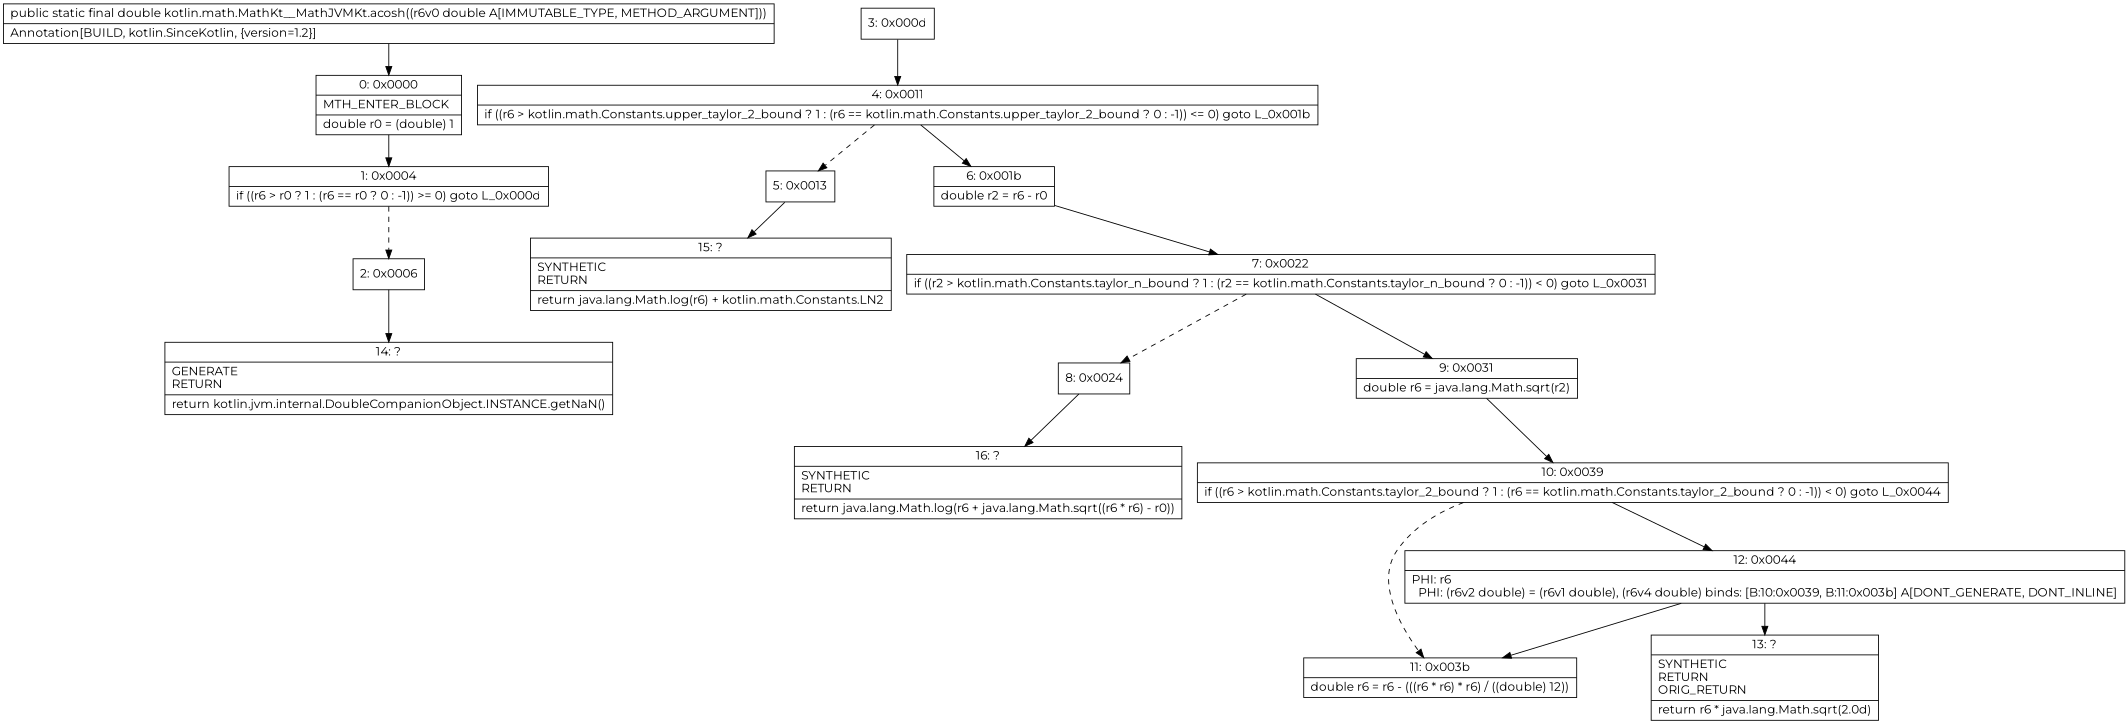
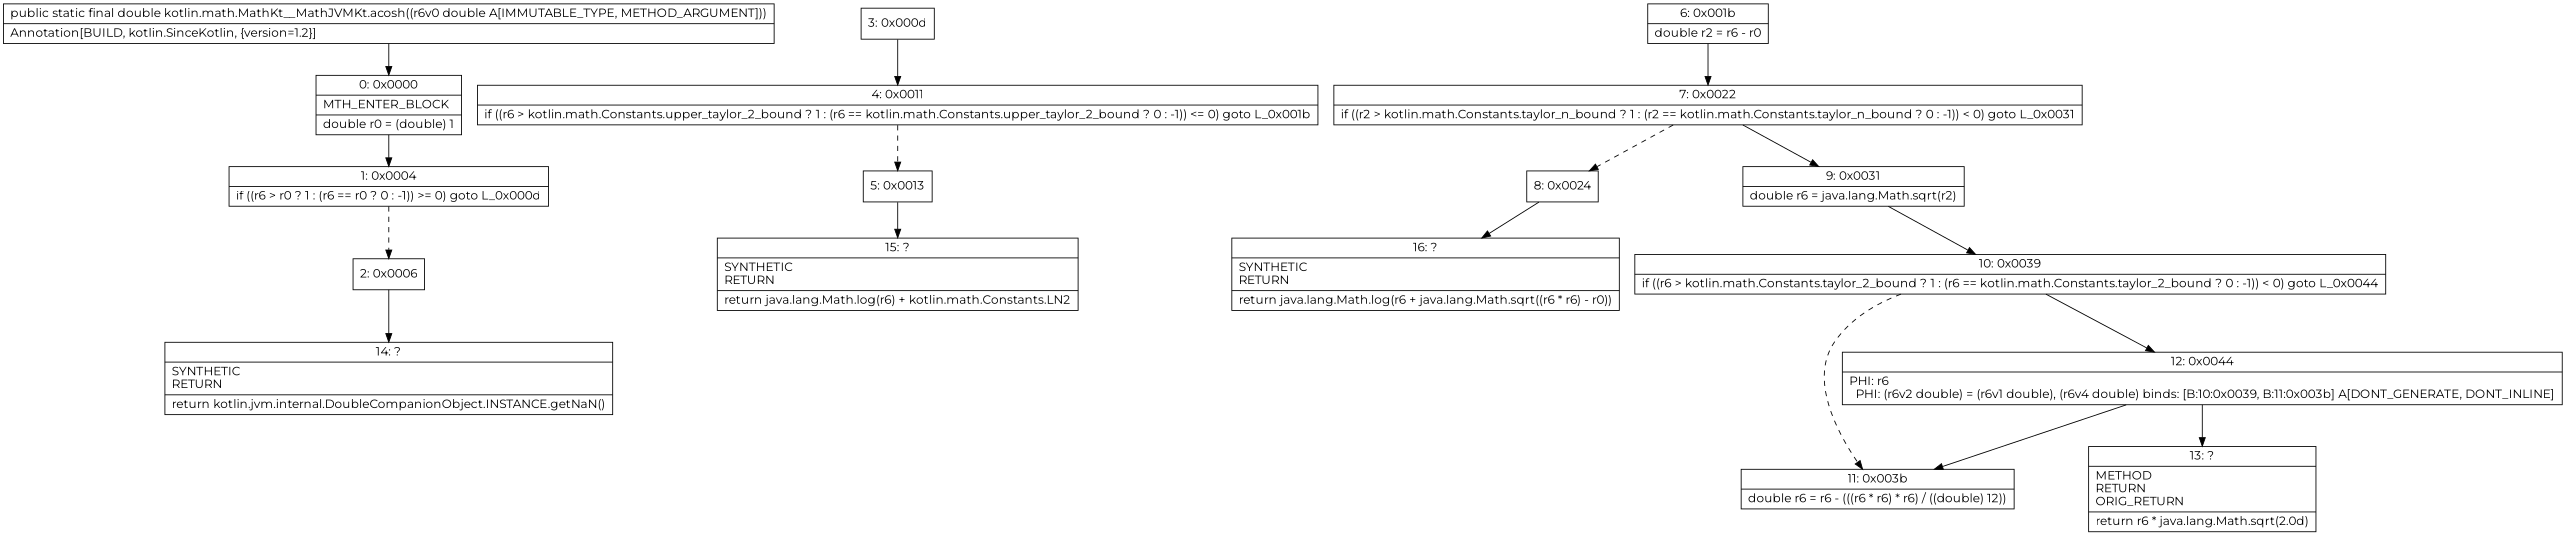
(943, 143) -> none
(205, 372) -> (206, 372)
(1693, 664) -> (2124, 476)
